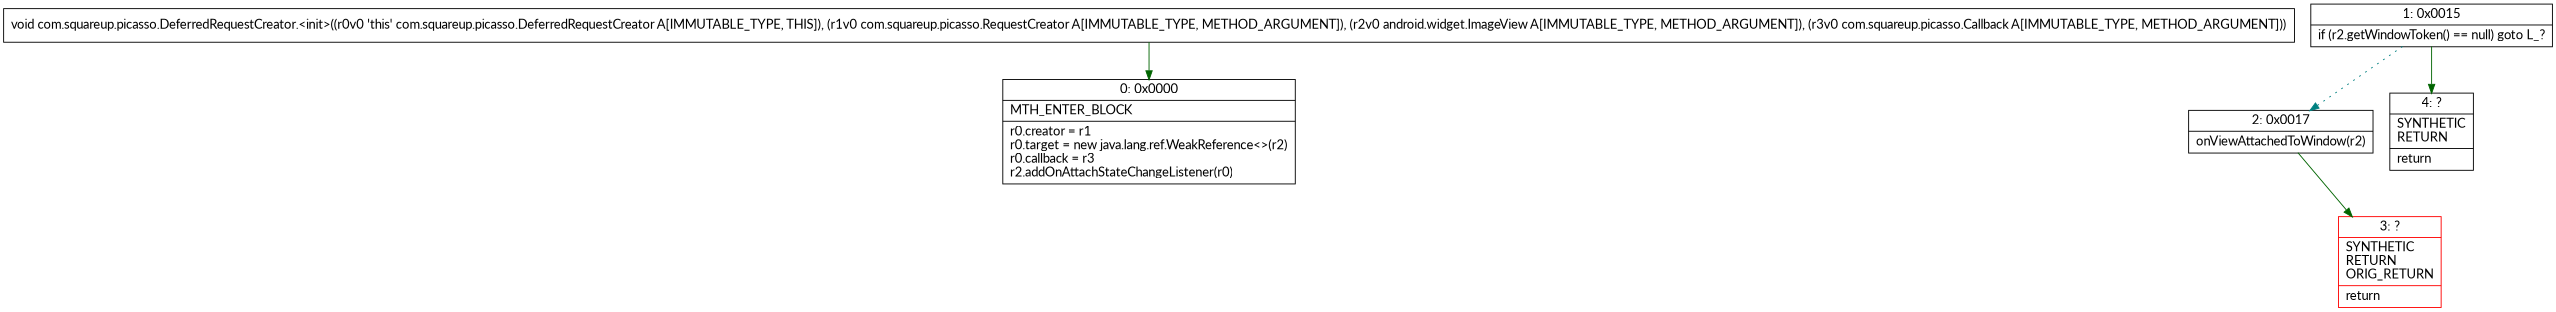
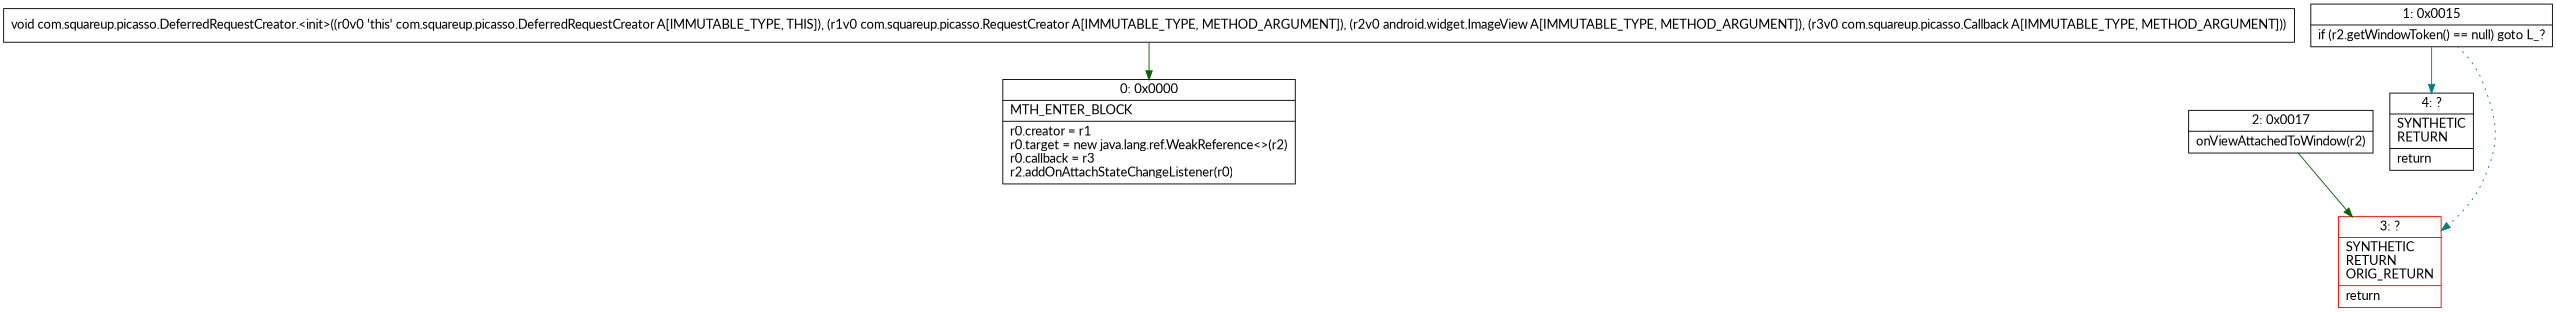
(2432, 65) -> (2432, 65)
(2360, 76) -> (2495, 138)
